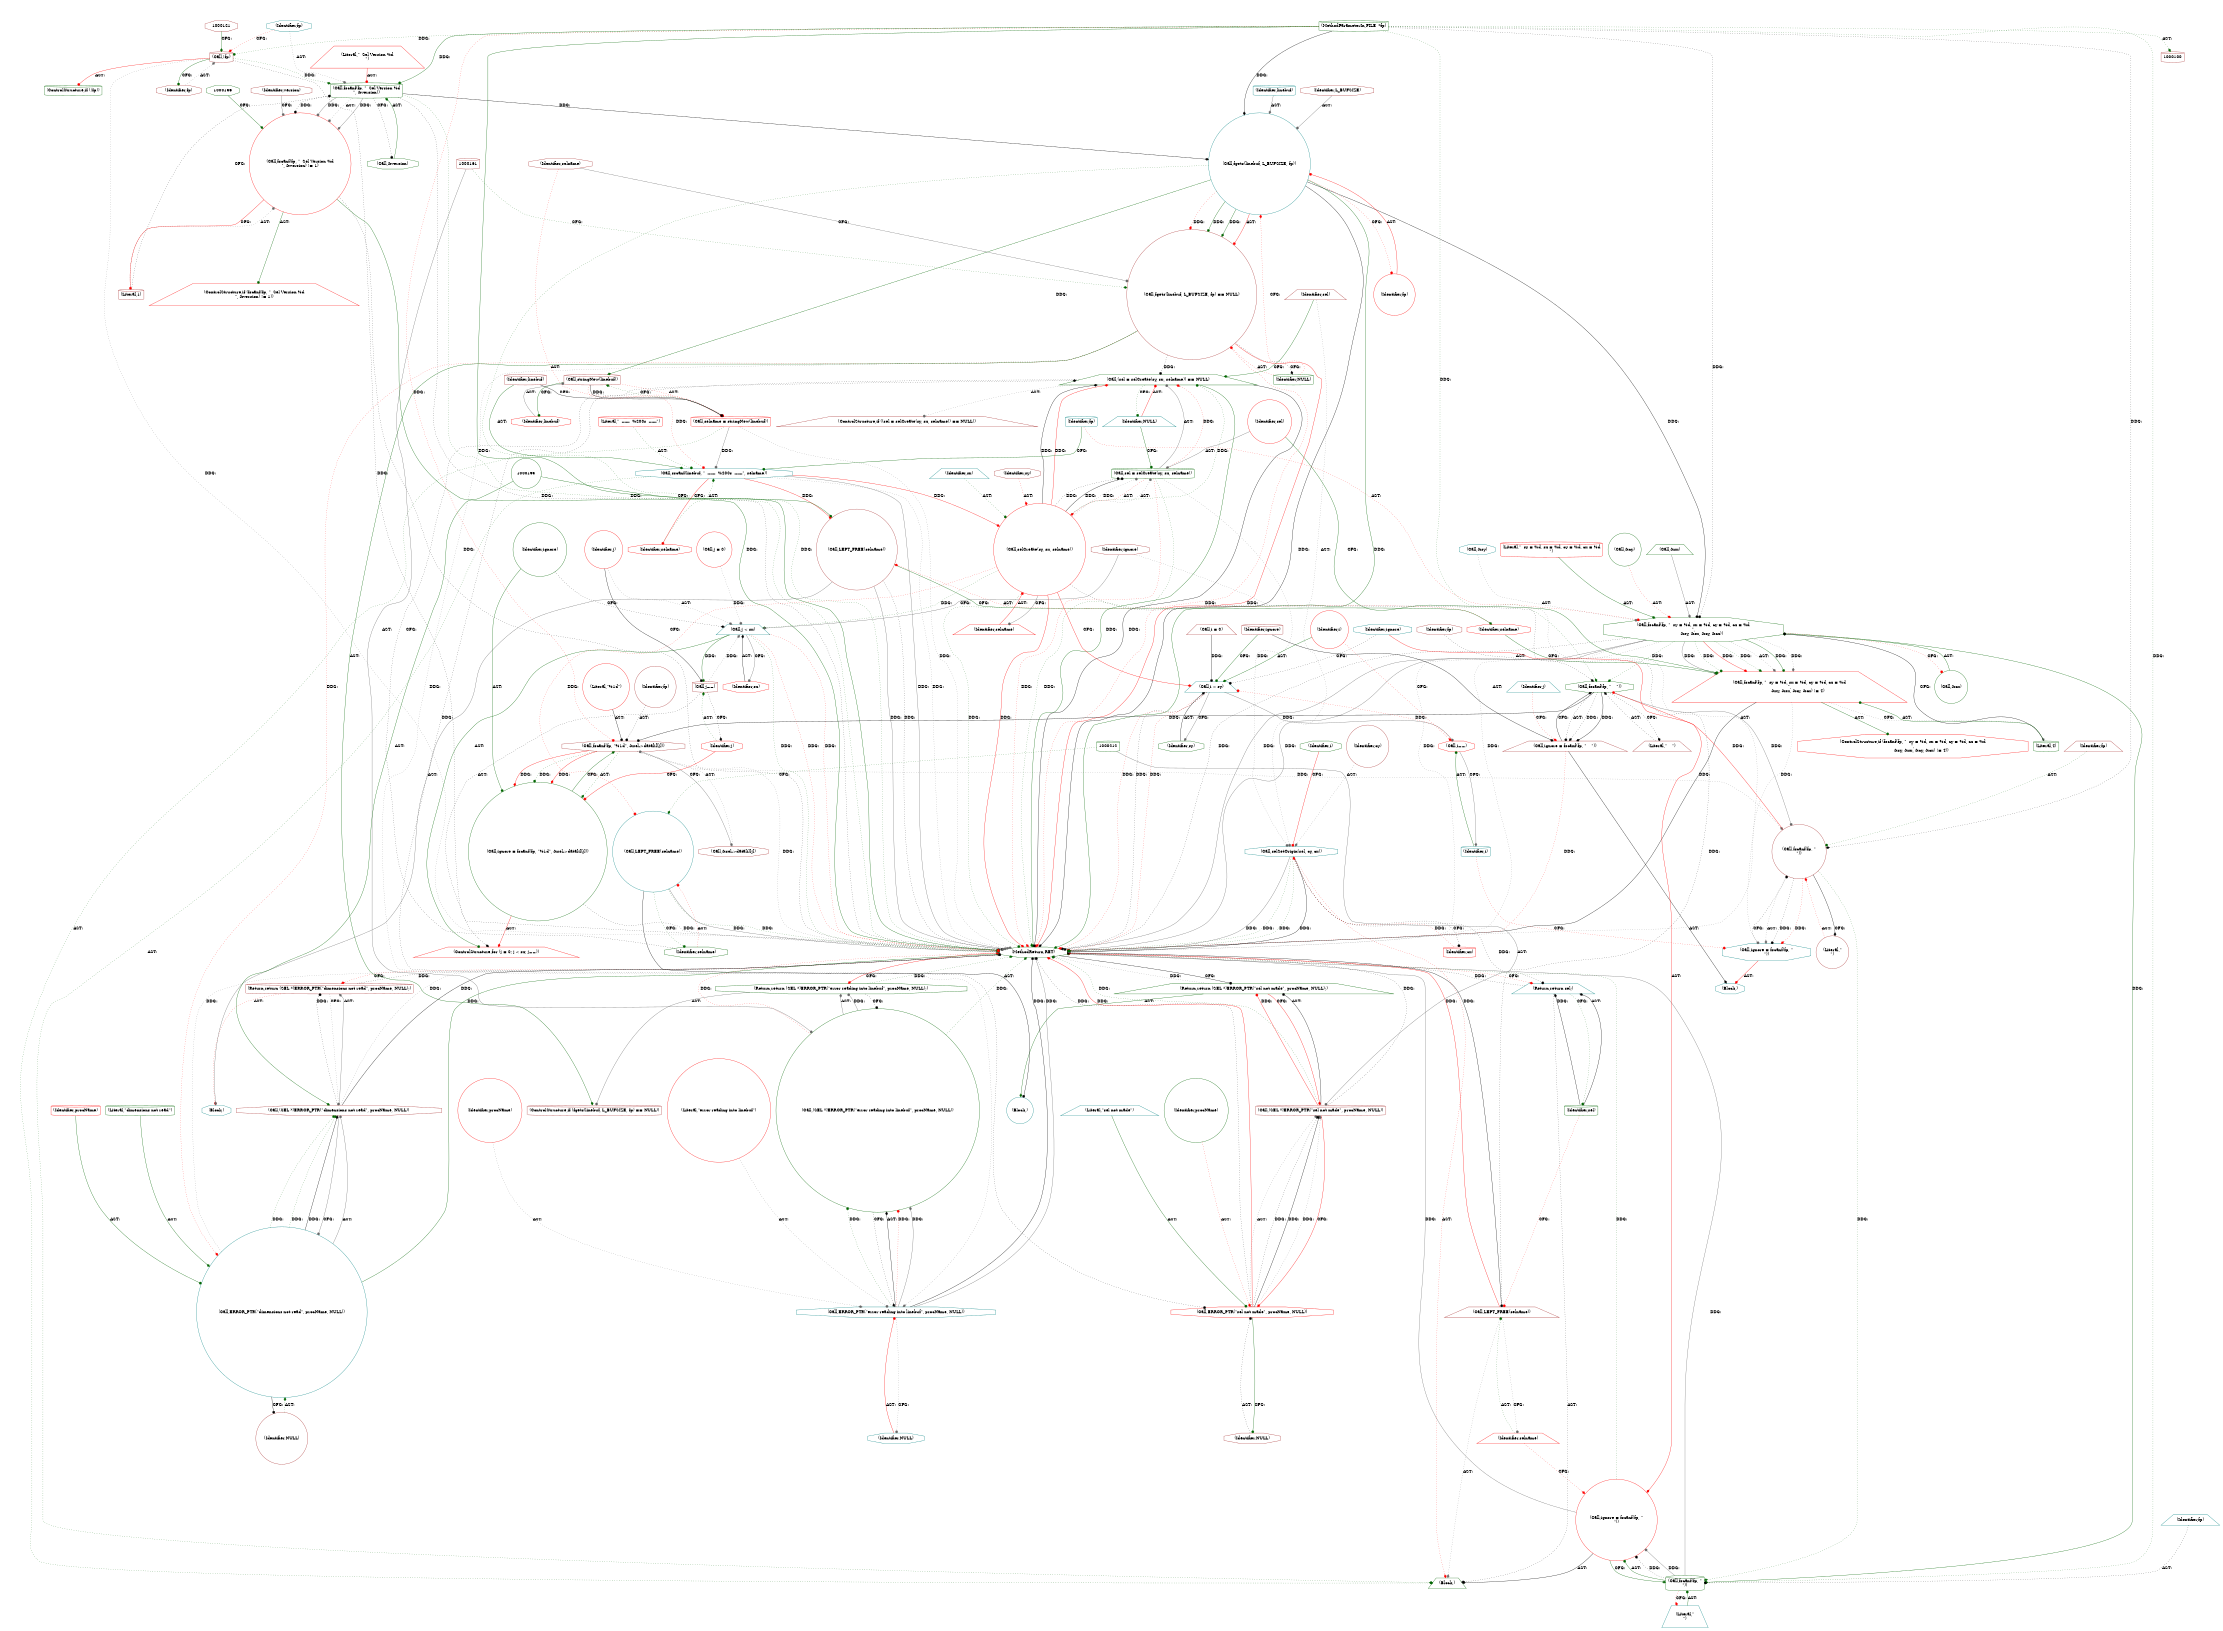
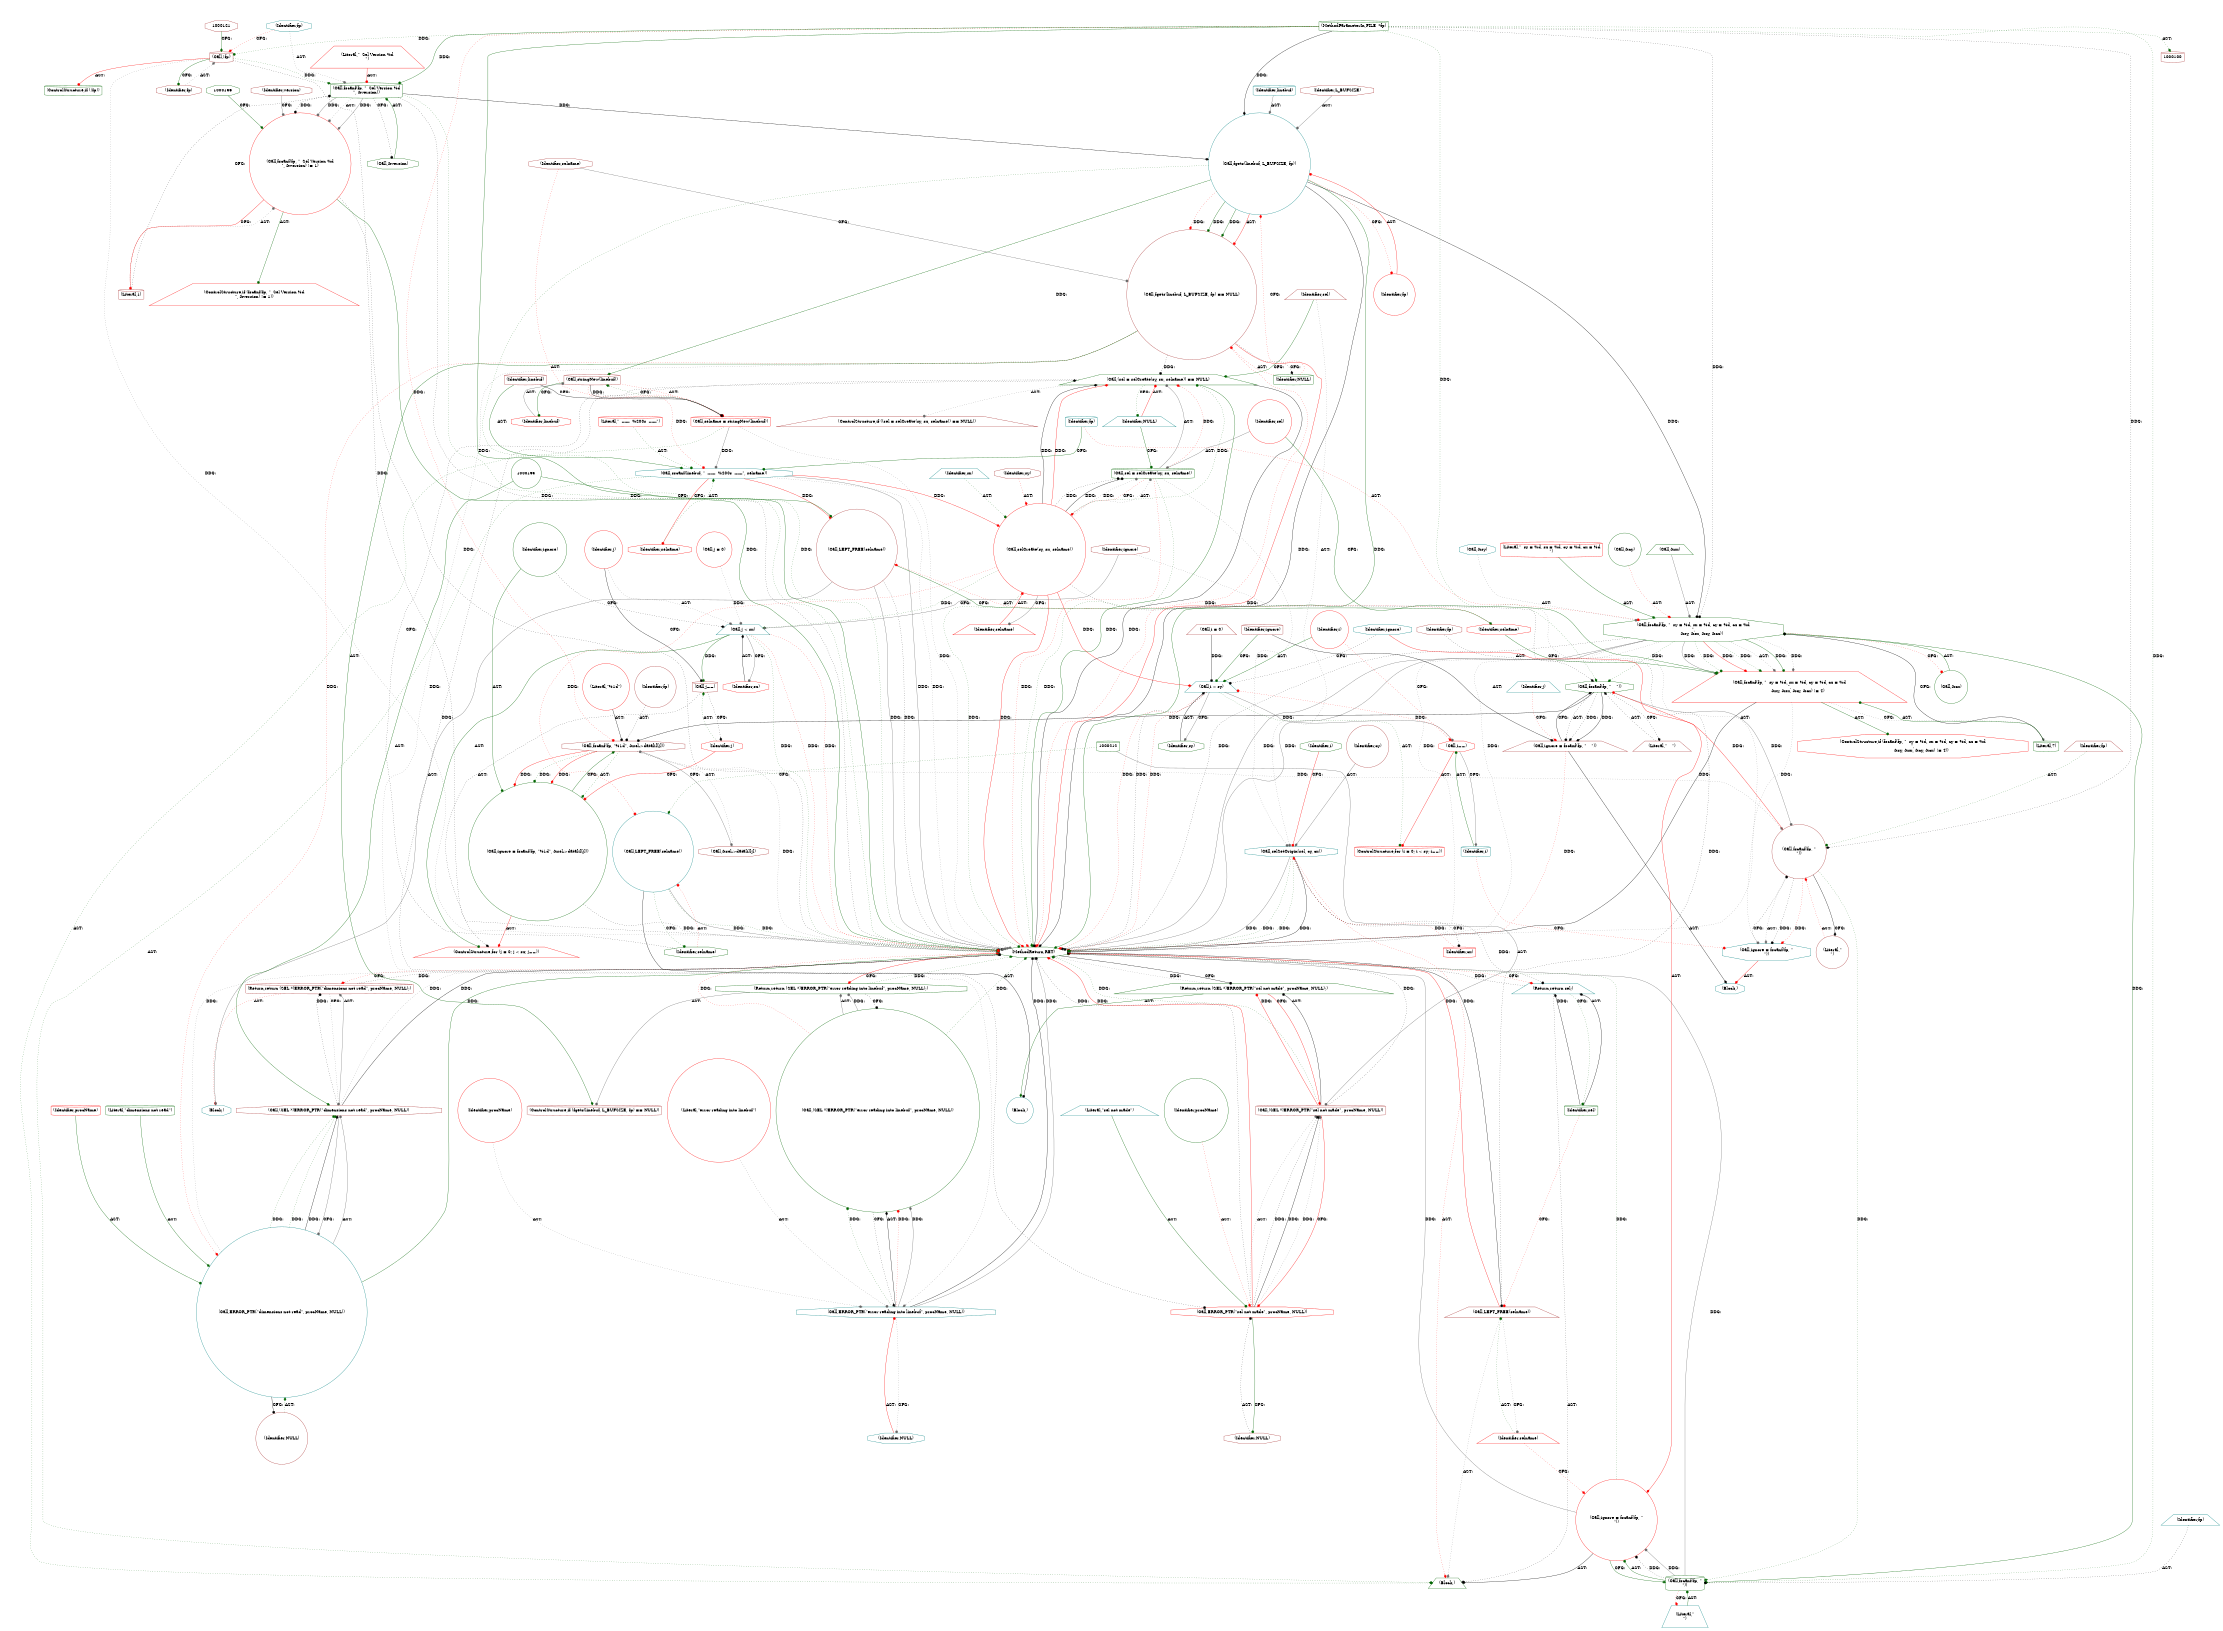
(468, 164) -> none
(1129, 496) -> (1129, 496)
(1089, 630) -> (1089, 630)
(723, 660) -> none
(2046, 746) -> (2046, 746)
(1326, 803) -> (1326, 803)
none -> (1399, 852)
